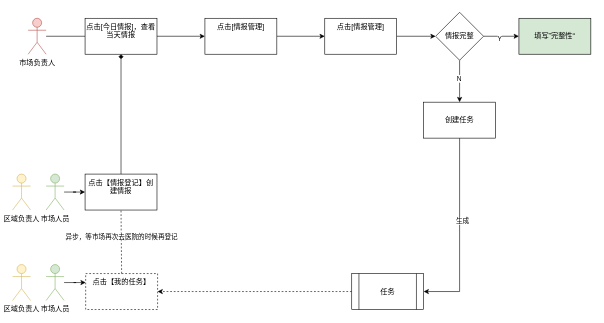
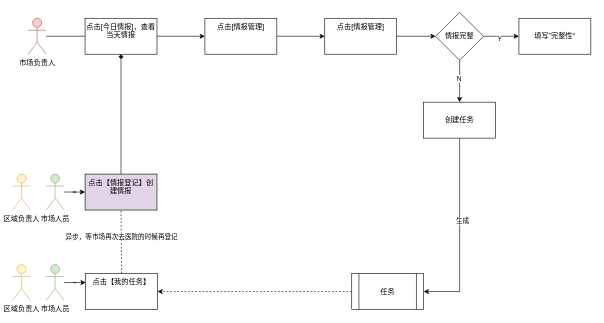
(555, 36) -> (555, 36)
(121, 192) -> (121, 192)
(122, 292) -> (122, 292)
